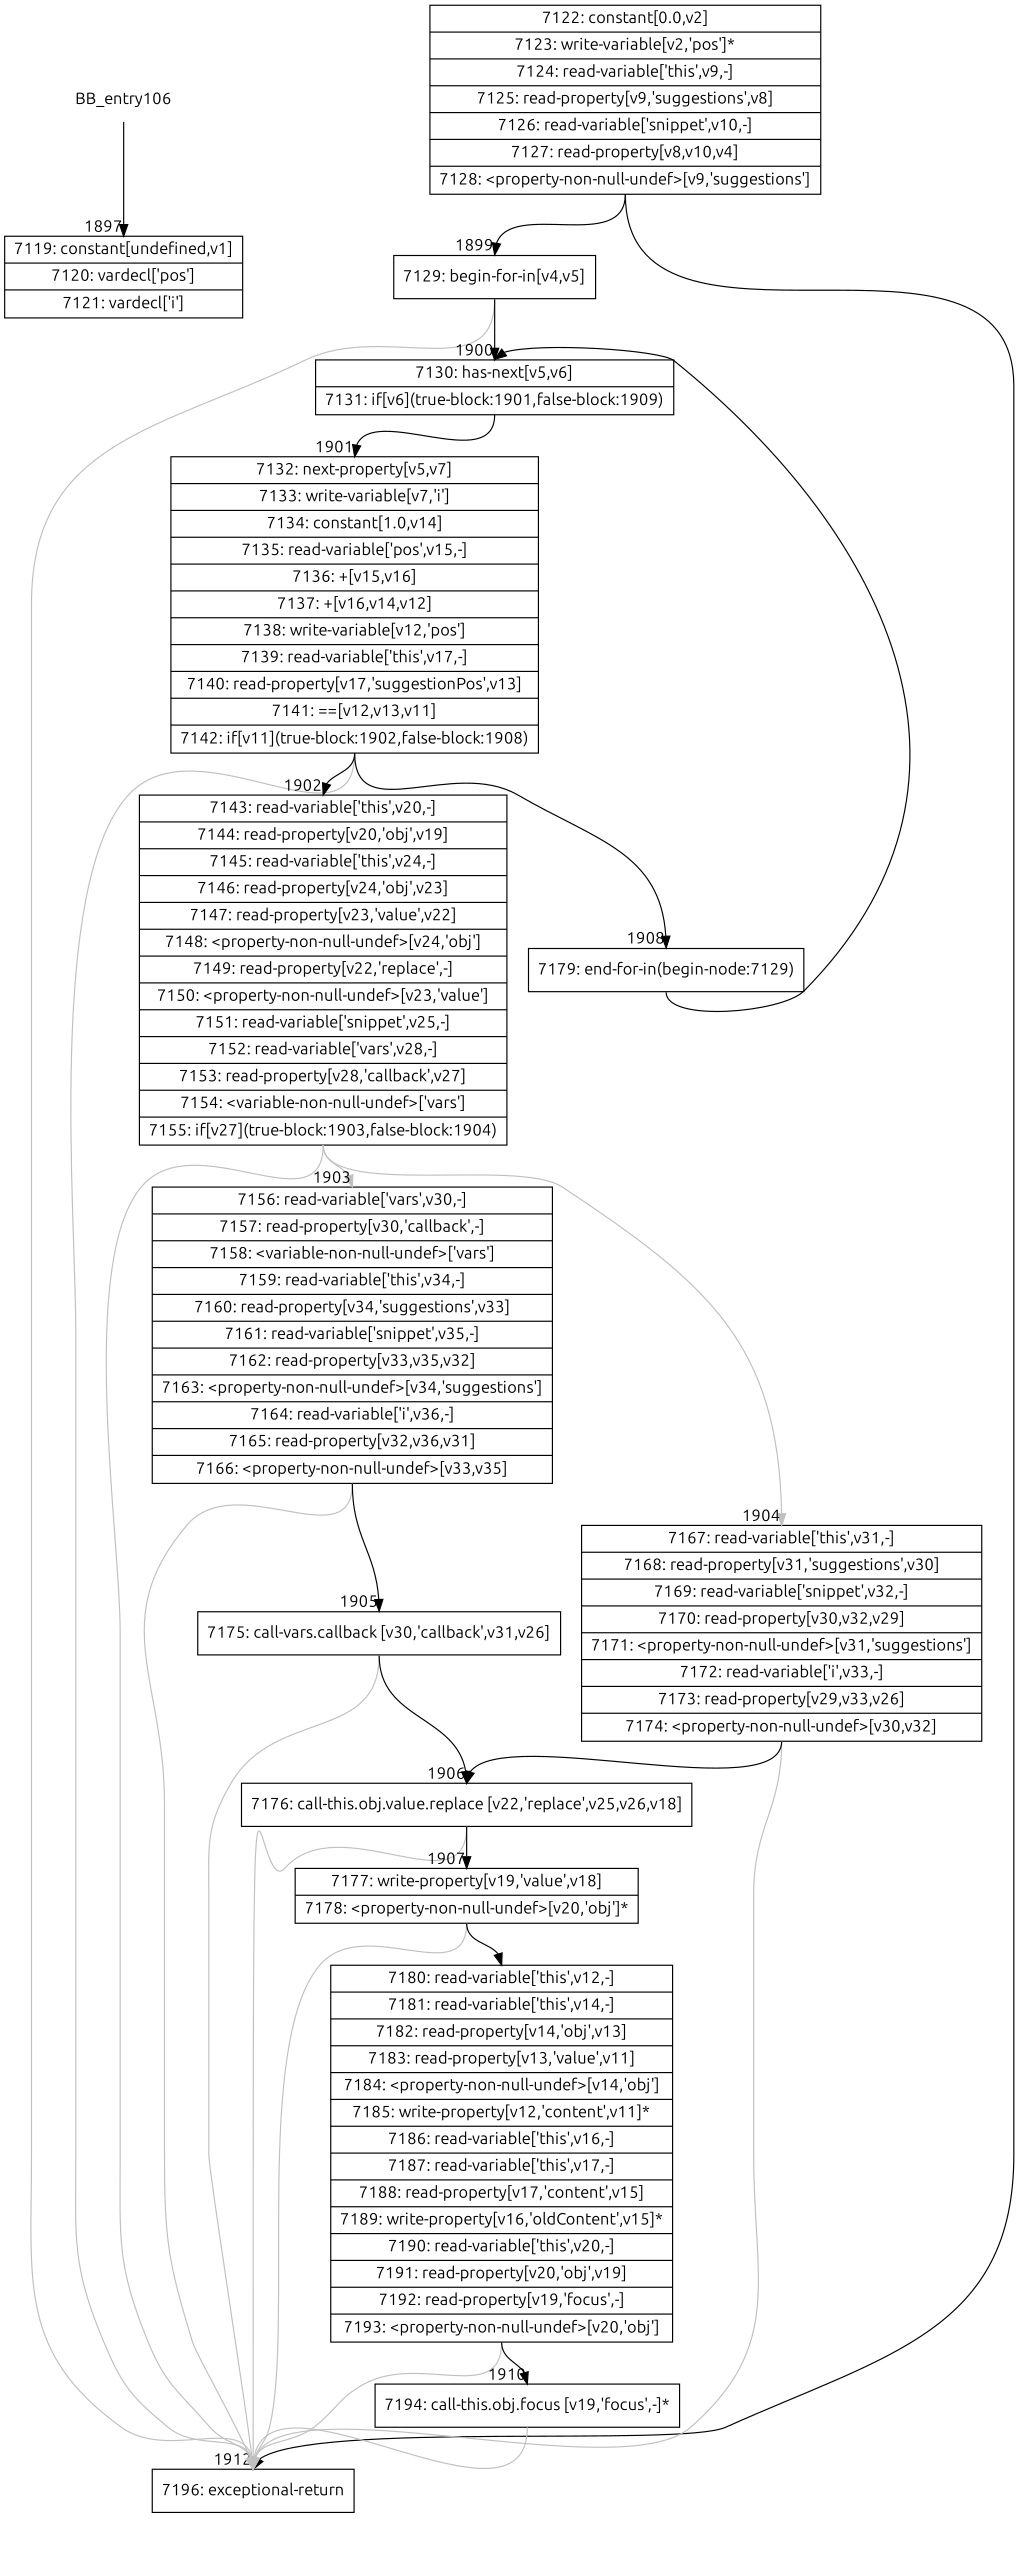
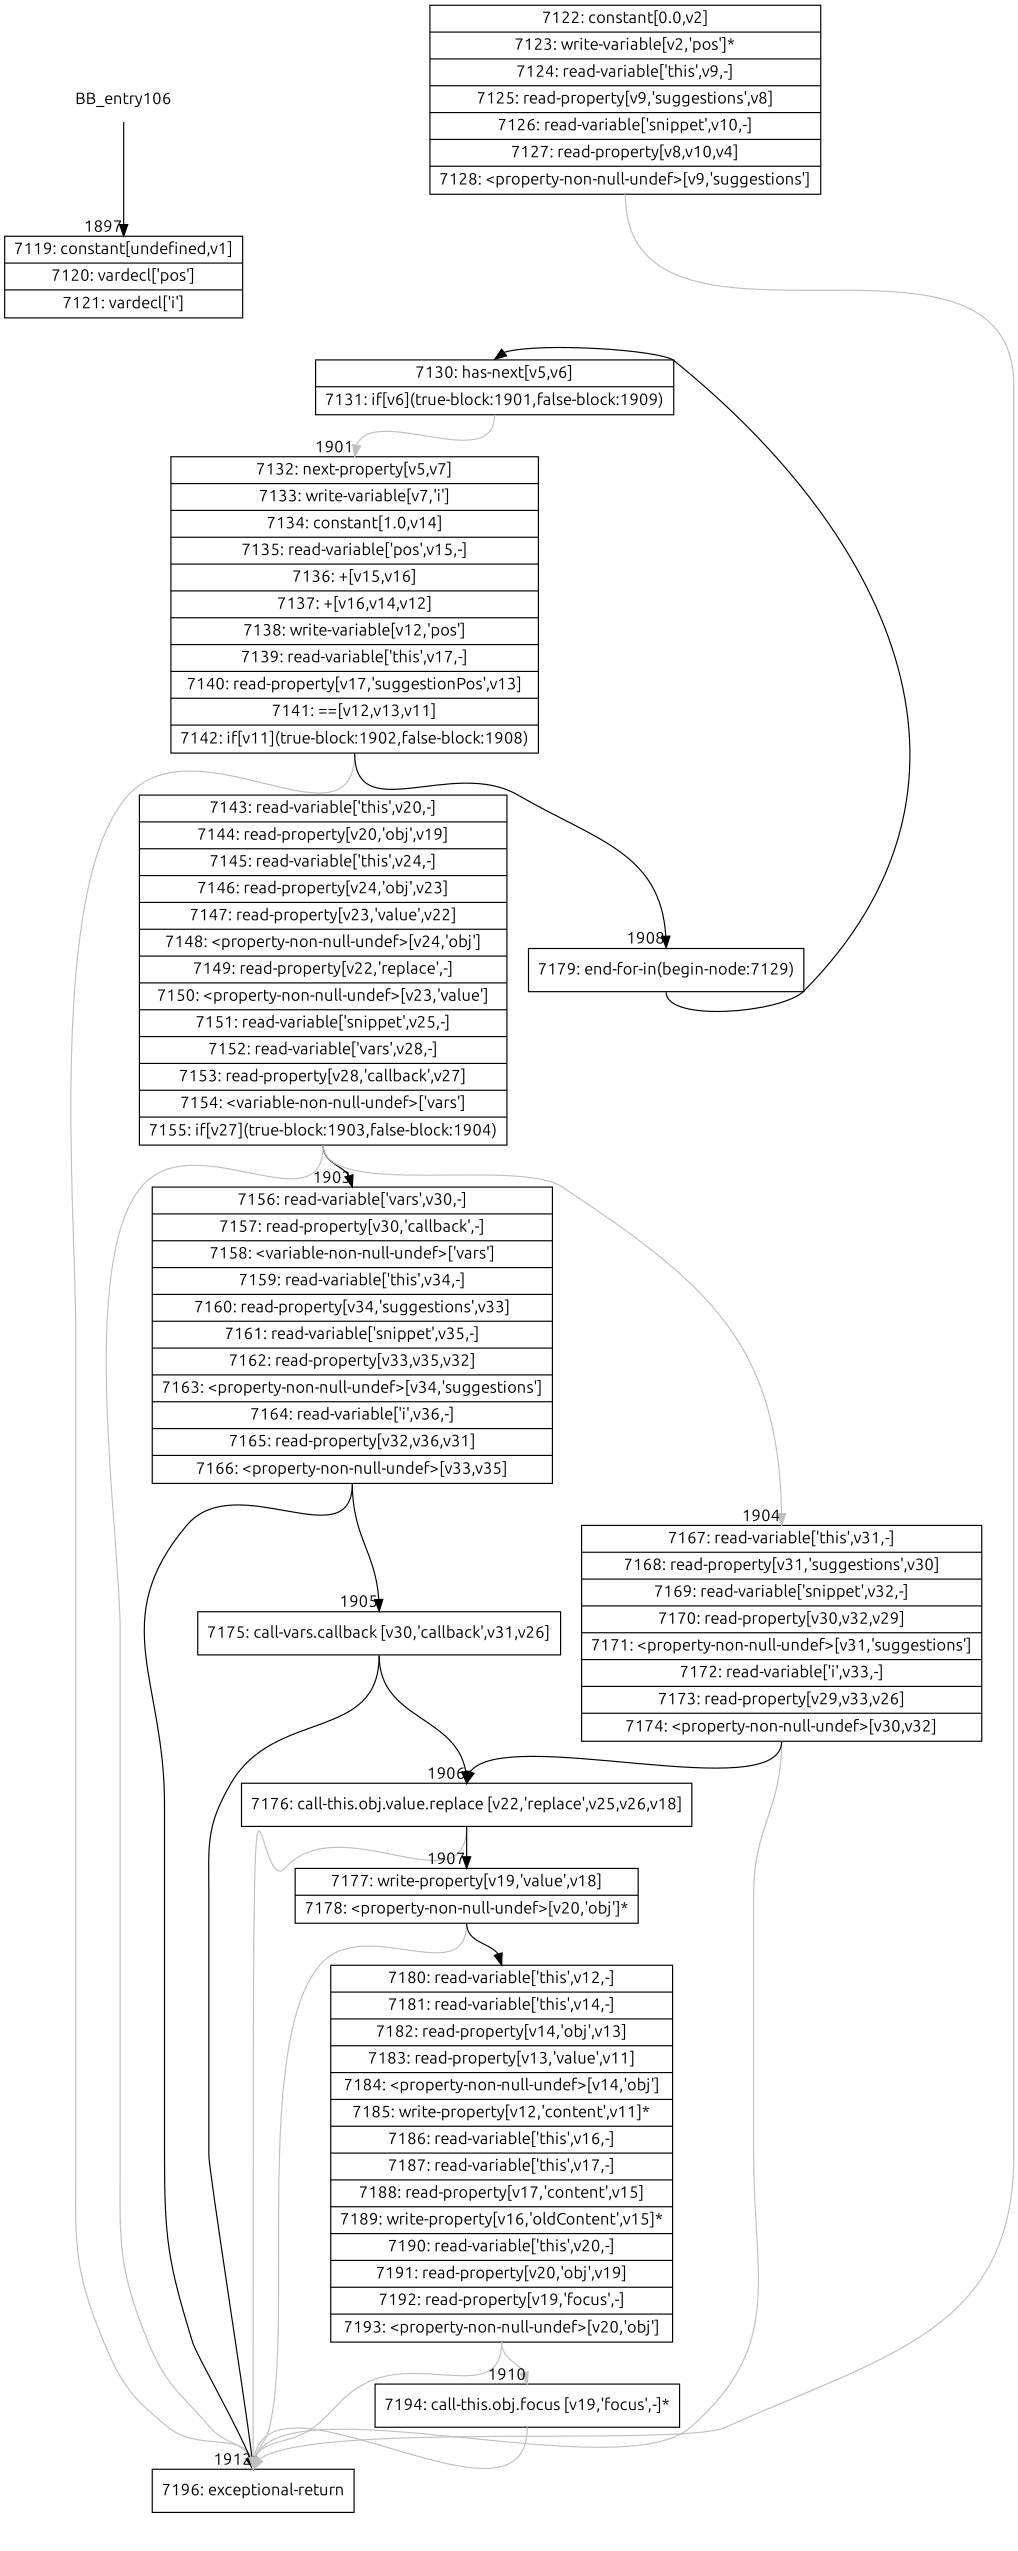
(495, 277) -> none
(430, 437) -> (430, 437)
(342, 772) -> none
(333, 1163) -> (333, 1163)
(1014, 1475) -> (1014, 1475)
(164, 1898) -> (164, 1898)
(209, 2016) -> (209, 2016)
(510, 2359) -> (510, 2359)
